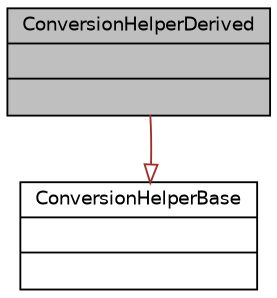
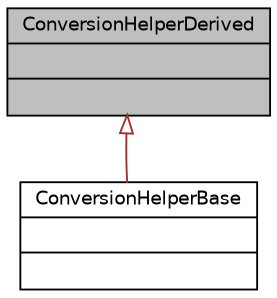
(151, 140) -> (126, 158)
